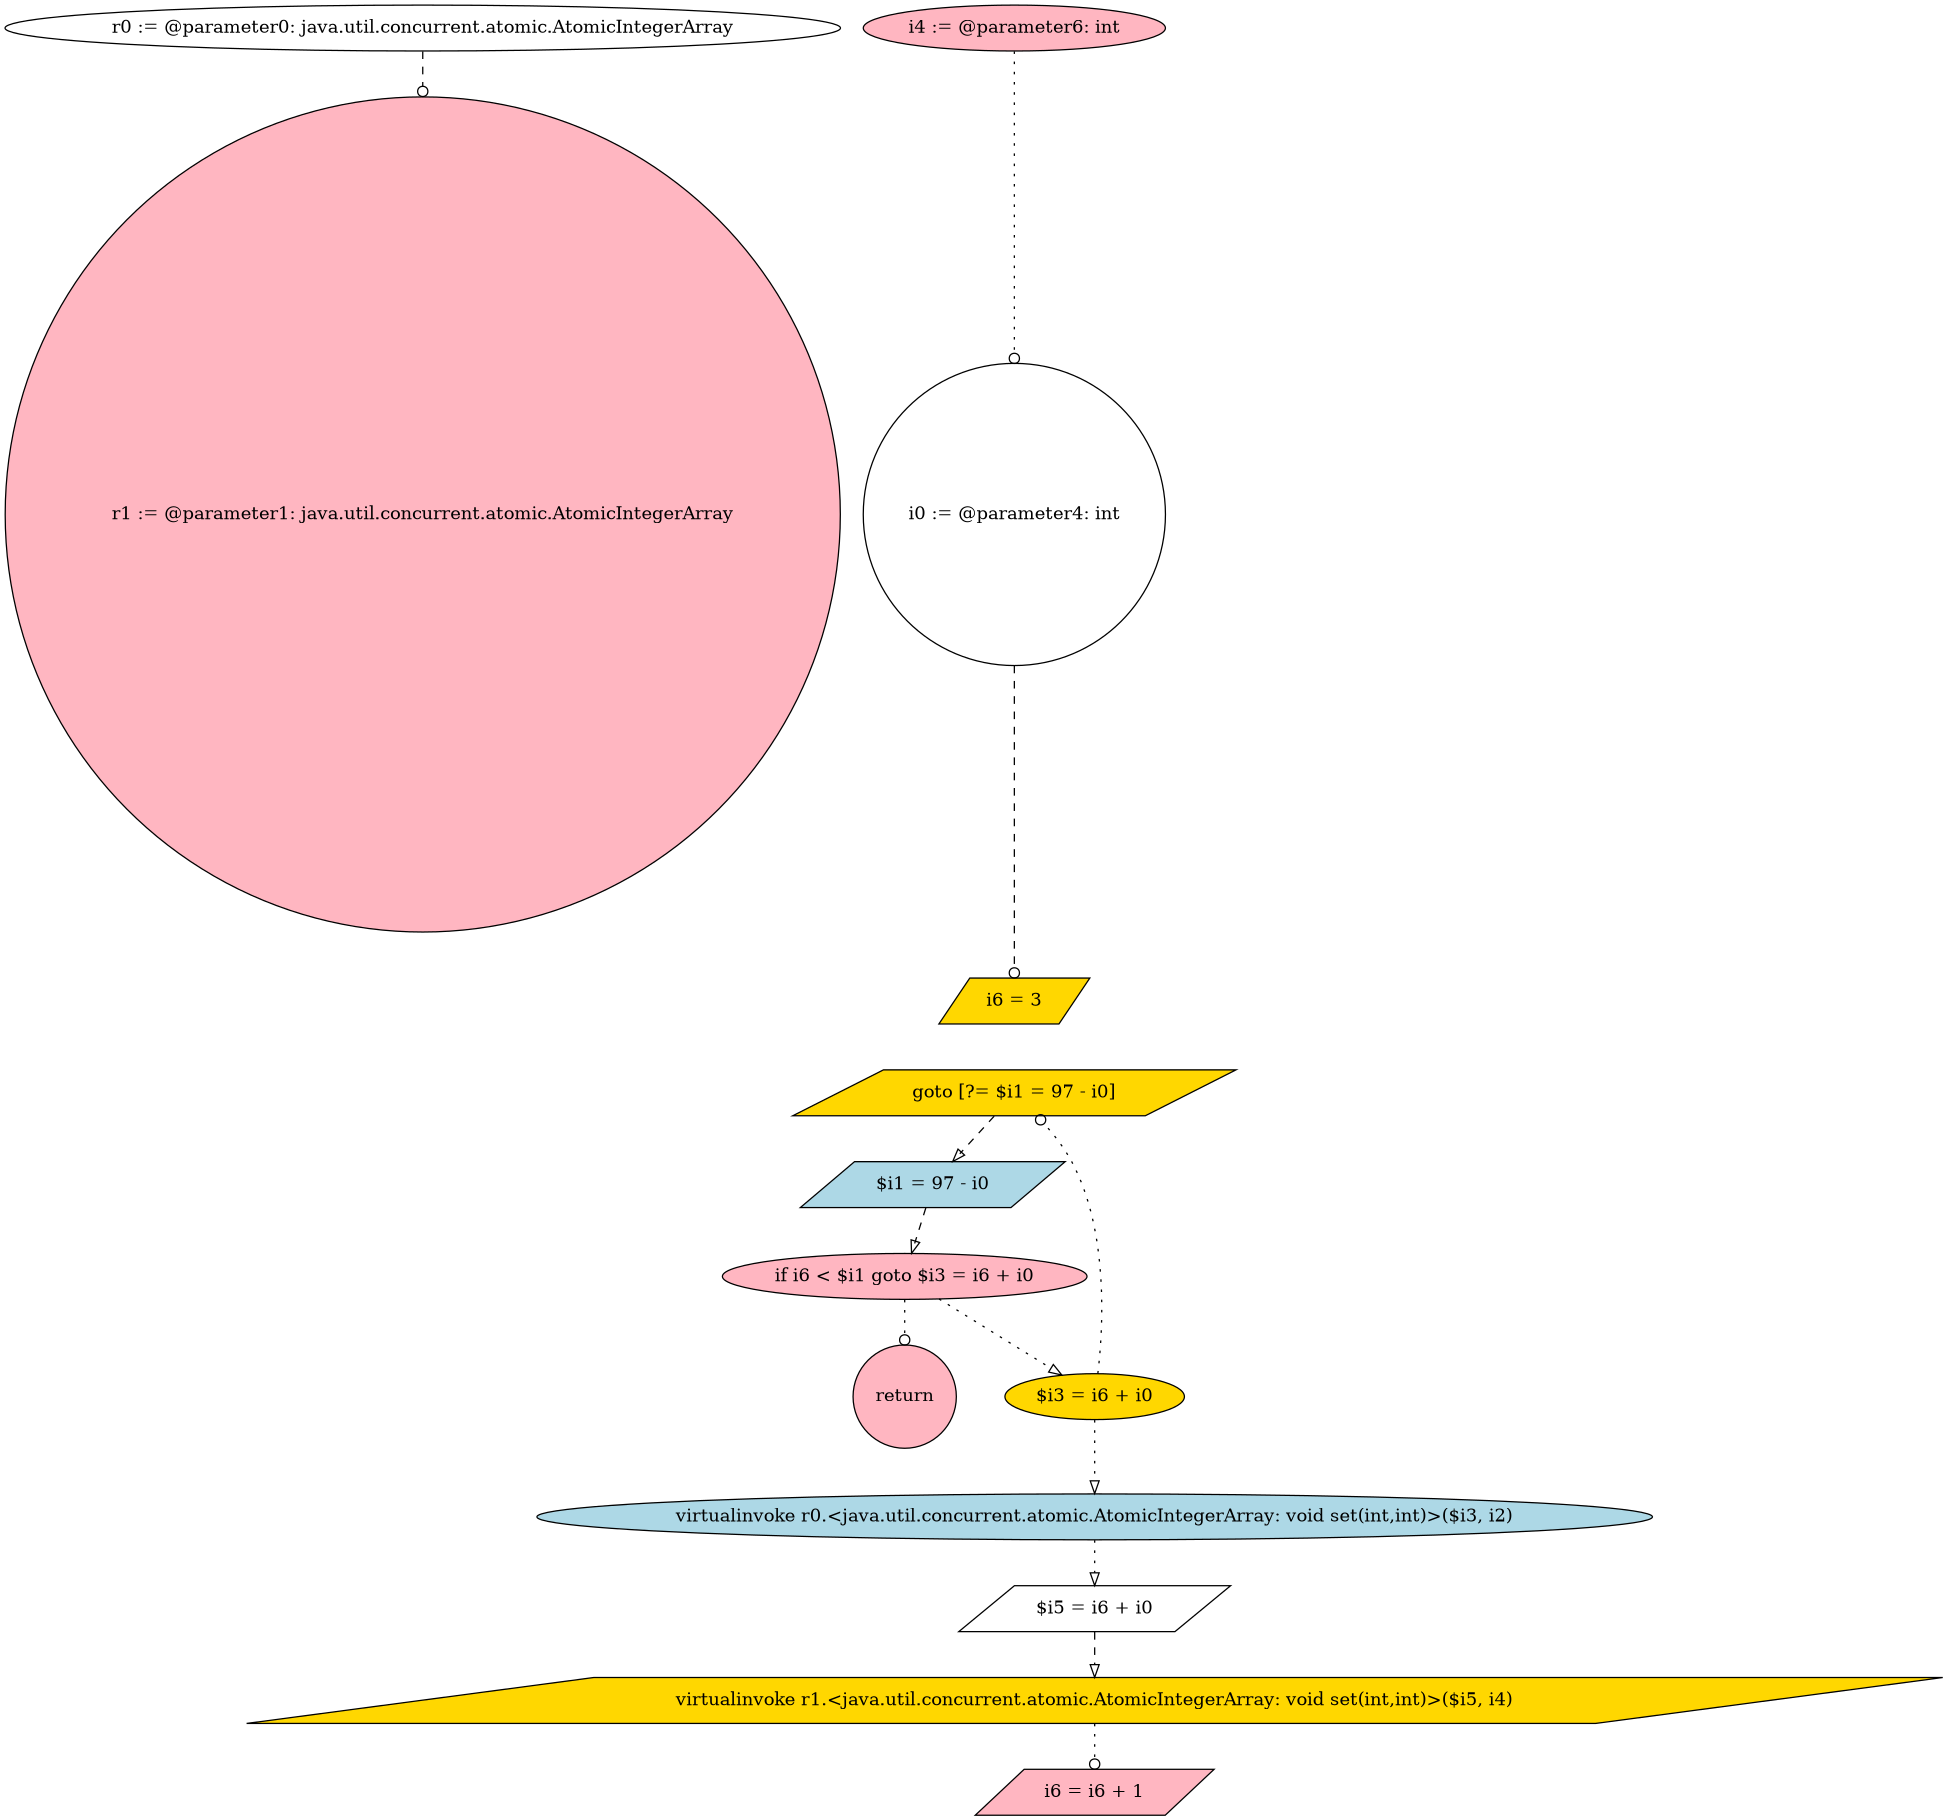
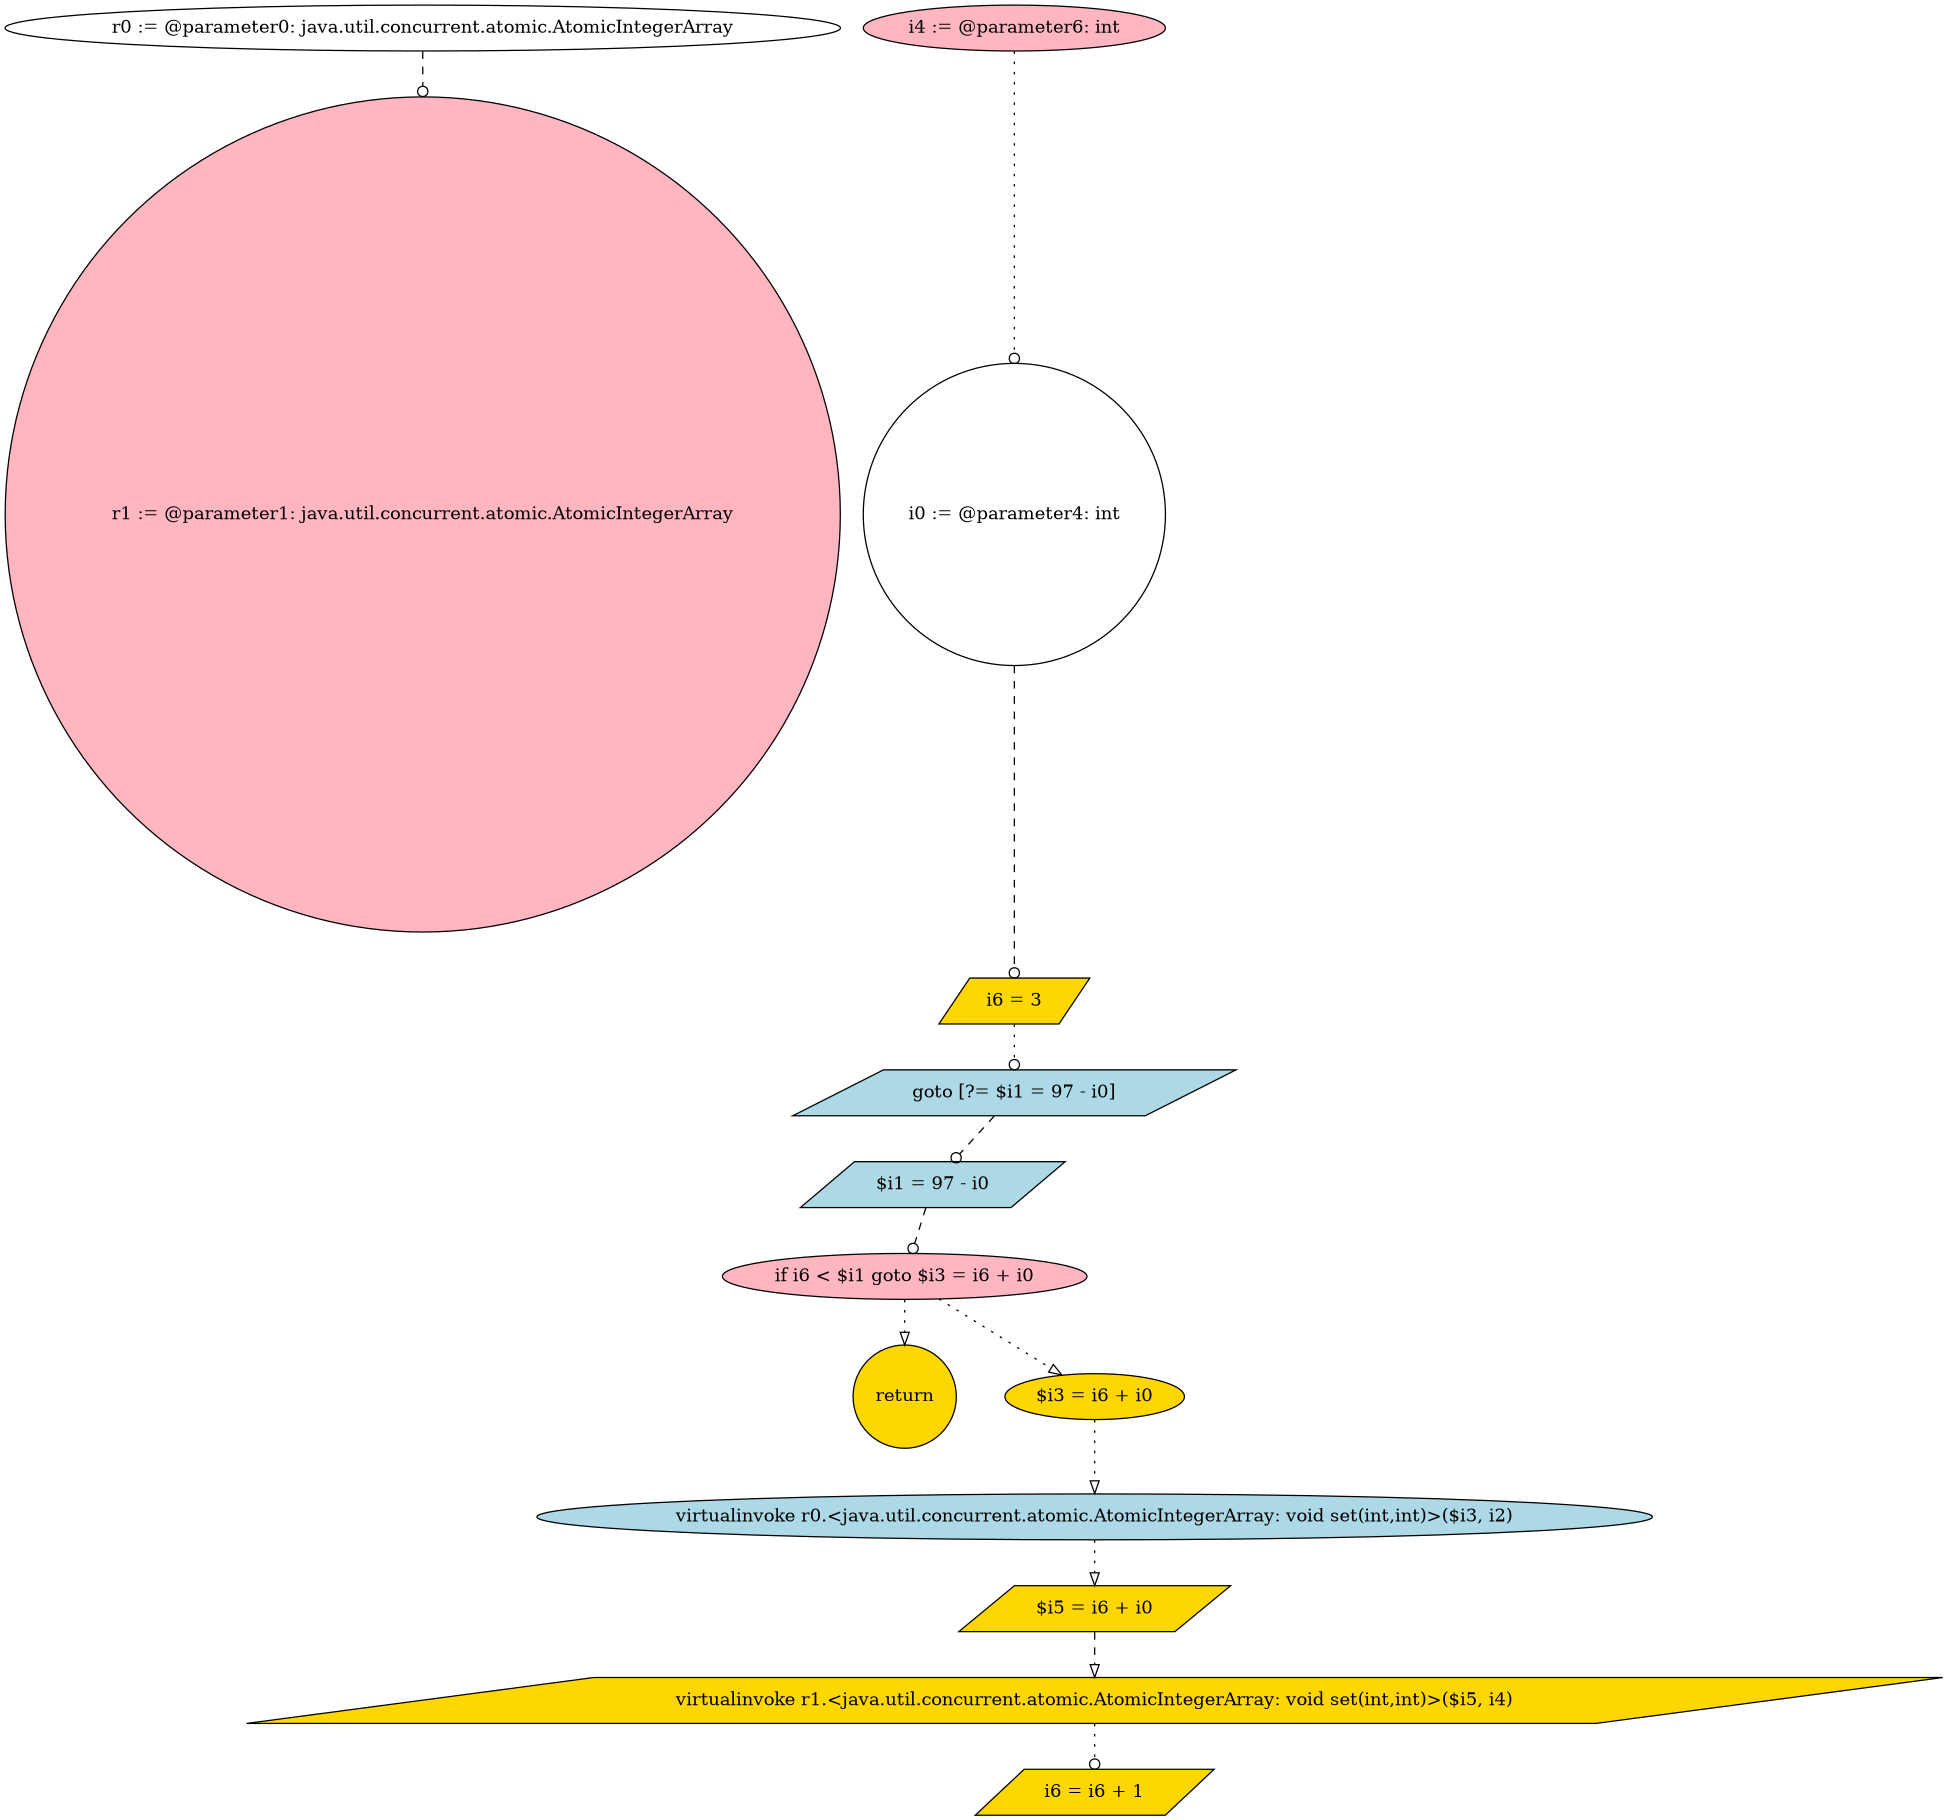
(1014, 1093) -> (1014, 1093)
(977, 1135) -> (977, 1135)
(920, 1226) -> (920, 1226)
(1097, 1242) -> (1014, 1042)
(905, 1317) -> (905, 1317)
(905, 1397) -> (905, 1397)
(1095, 1609) -> (1095, 1609)
(1095, 1792) -> (1095, 1792)
